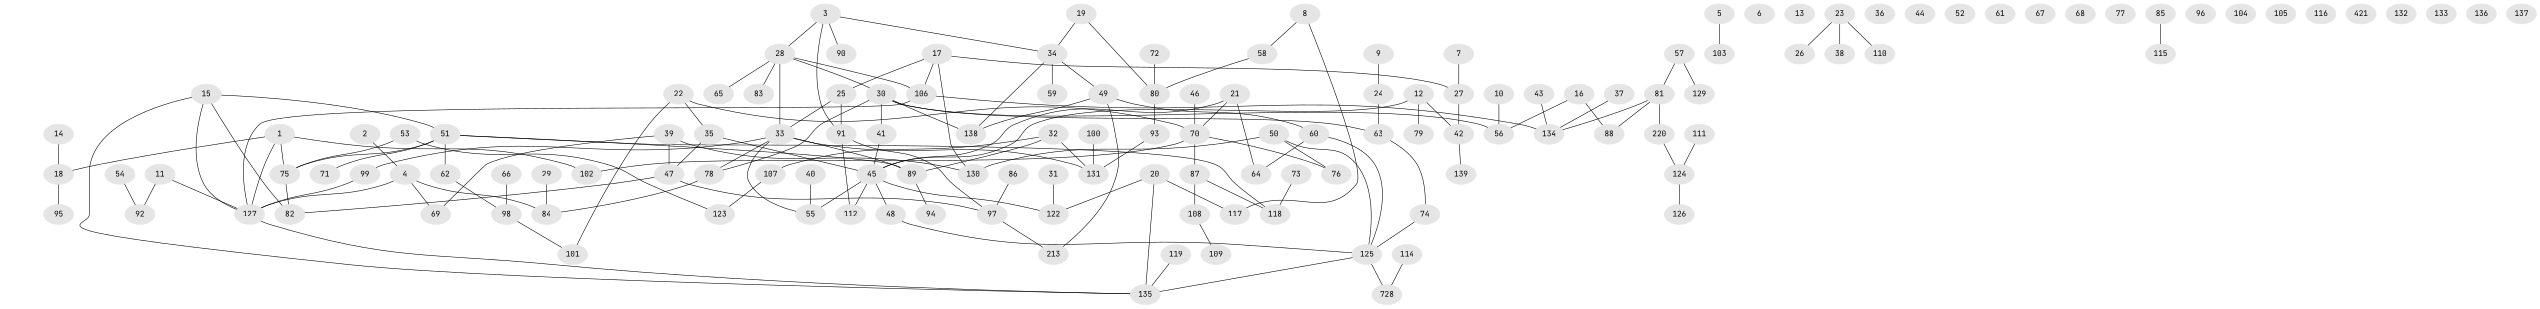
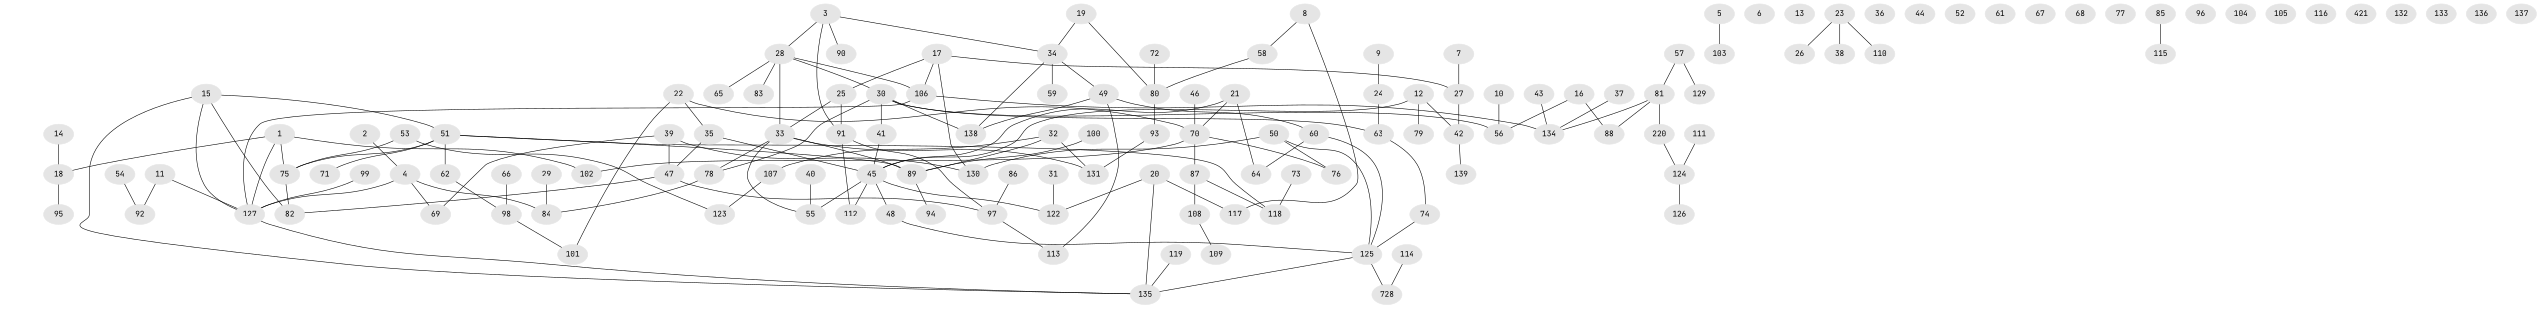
(580, 148) -> none
(1093, 159) -> (1004, 157)
(1053, 255) -> (1053, 255)
